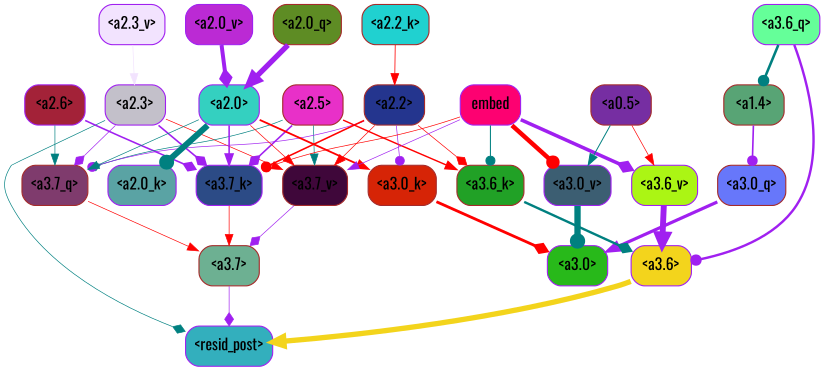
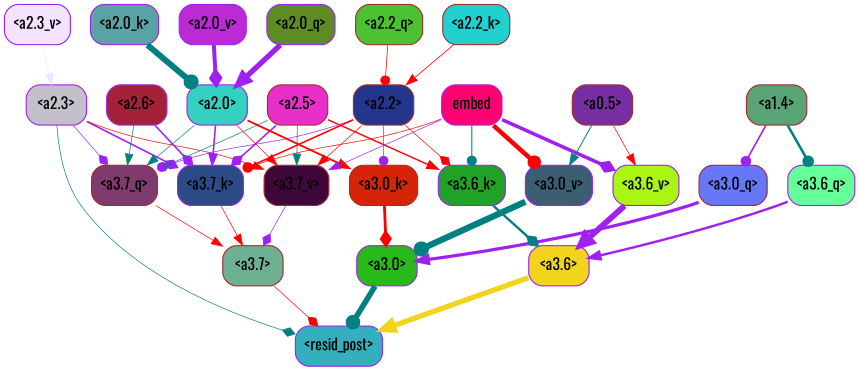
(307, 25) -> (301, 25)
none -> (389, 25)
(772, 61) -> (797, 141)
(189, 142) -> (167, 62)
(807, 181) -> (695, 231)
(490, 185) -> (472, 185)
(229, 299) -> (291, 301)
none -> (365, 302)
